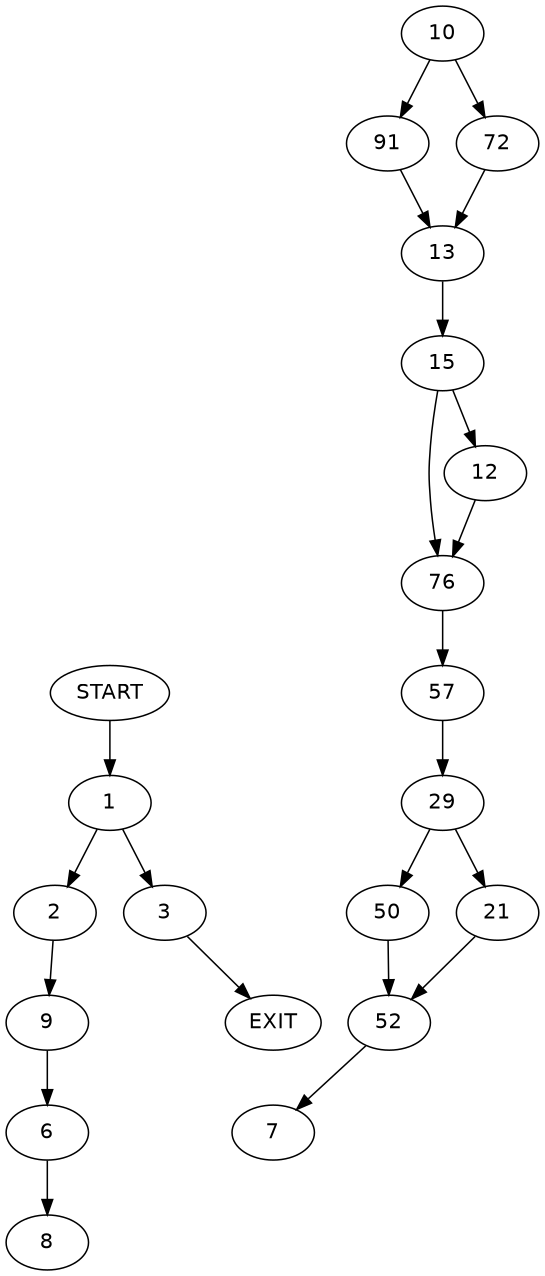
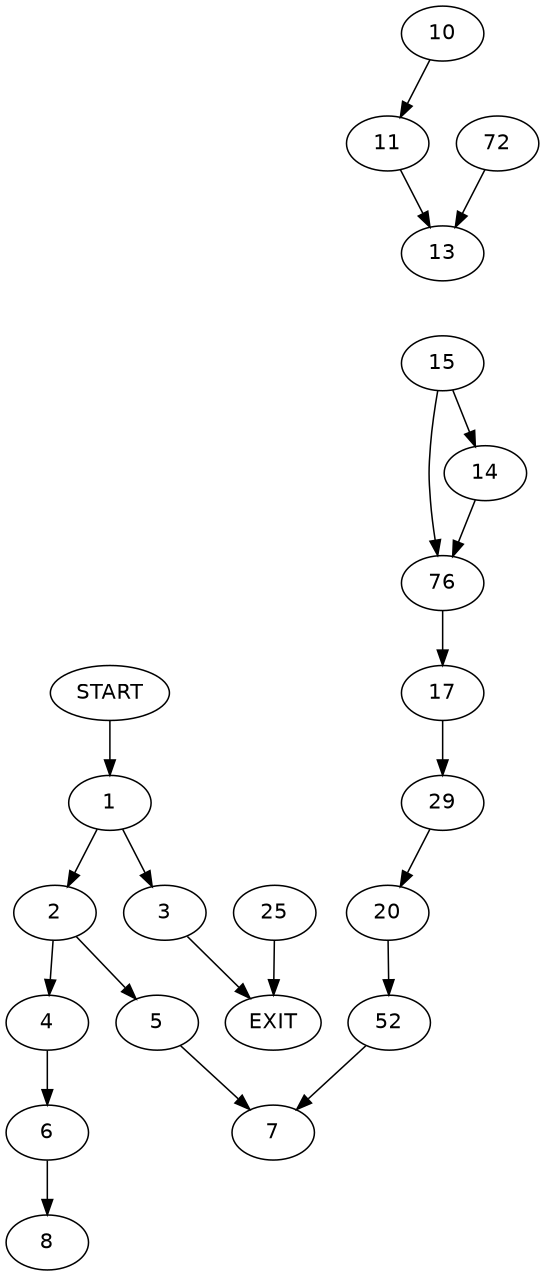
(467, 82) -> none
(388, 143) -> (388, 143)
(443, 301) -> none
(485, 473) -> (485, 473)
(443, 693) -> (443, 693)
none -> (275, 913)
(388, 913) -> (388, 913)
(498, 913) -> none
(47, 1023) -> (47, 1023)
none -> (157, 1023)
